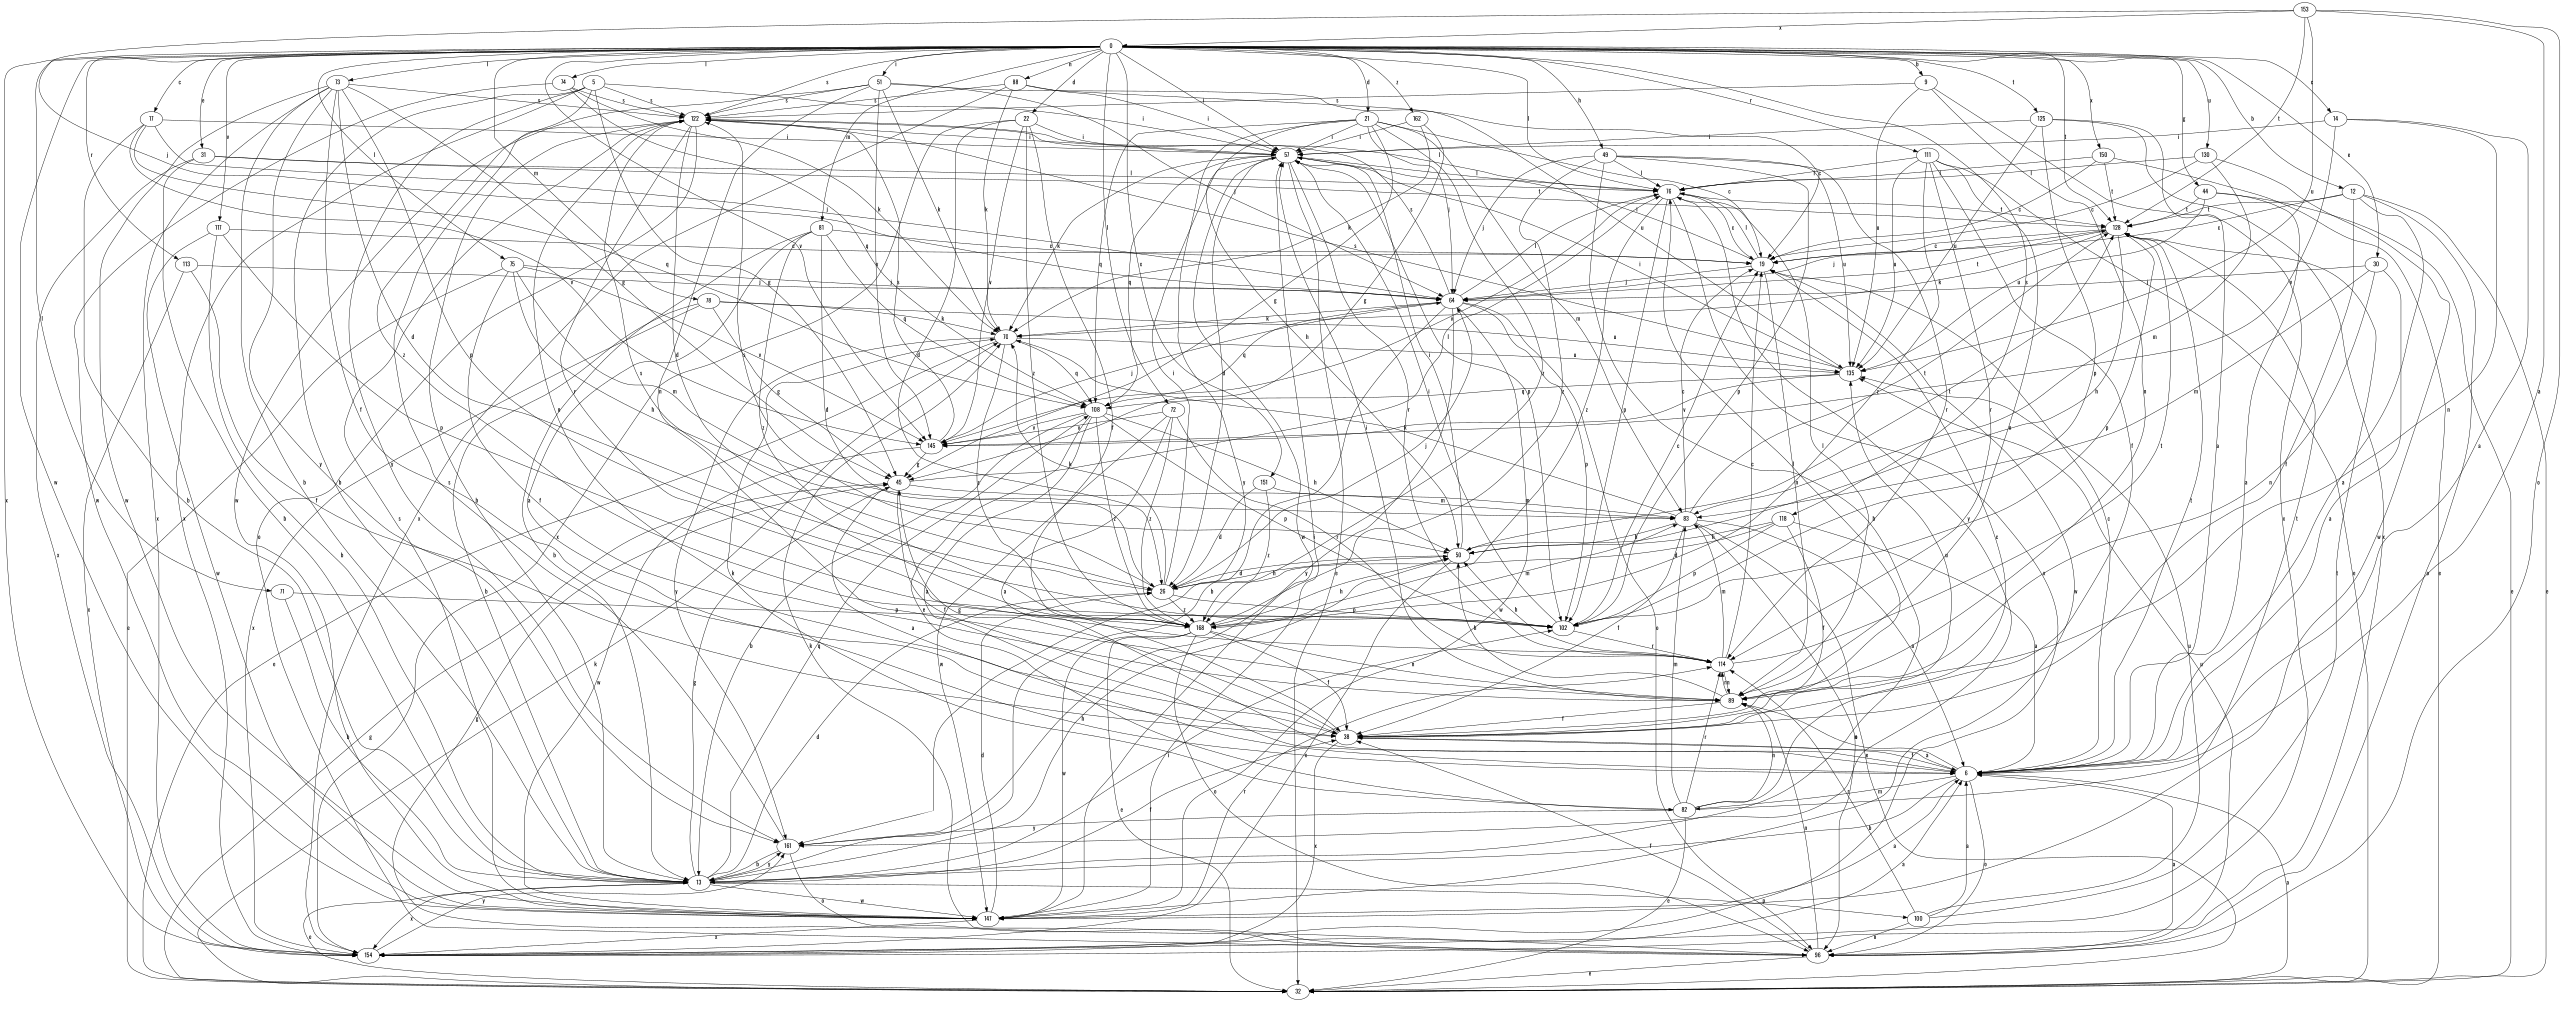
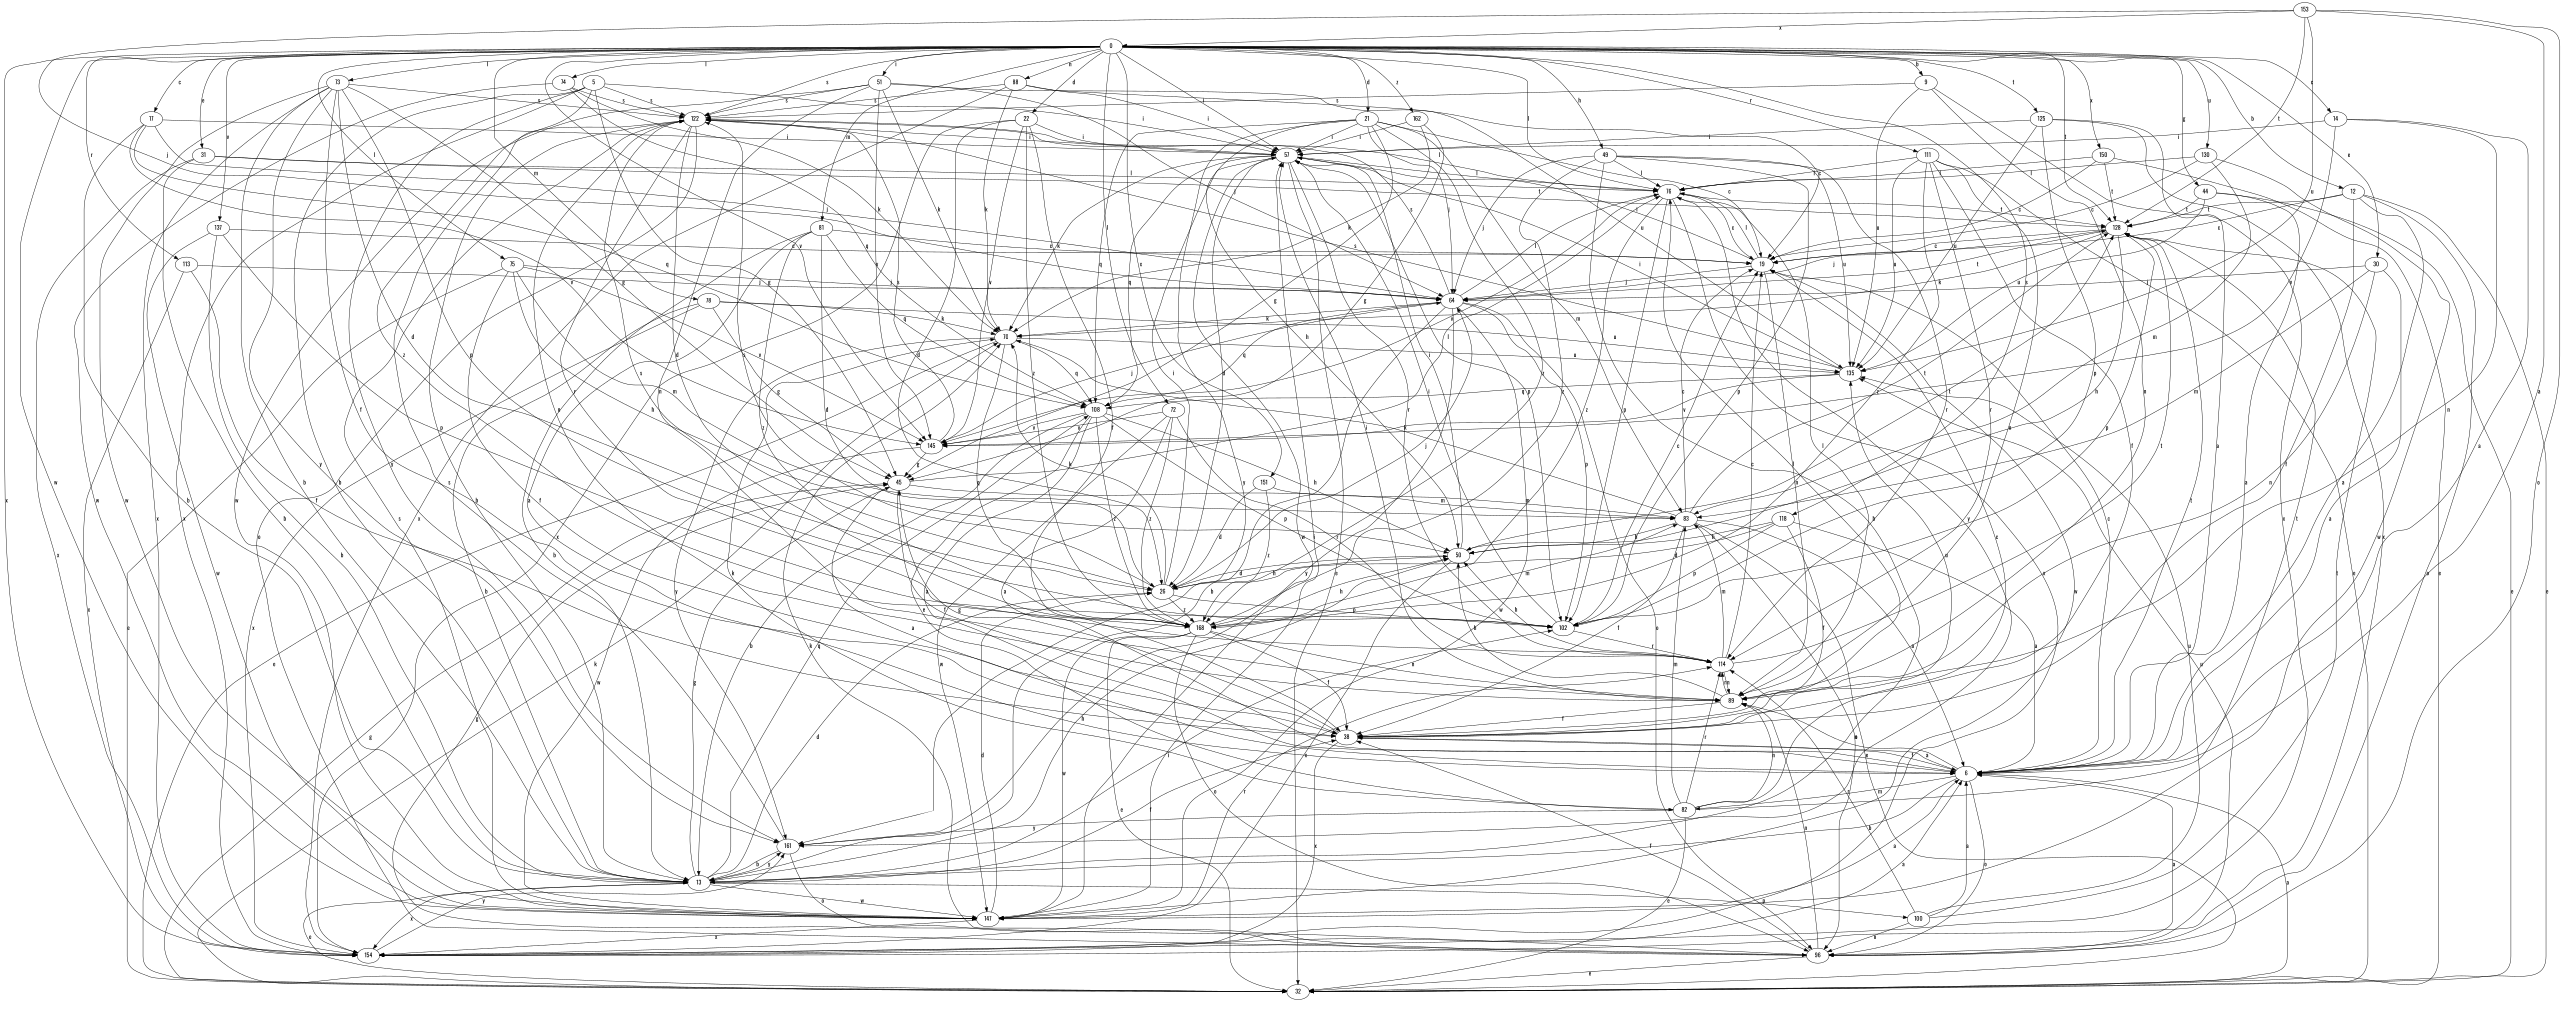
(218, 228) -> (218, 228)
(979, 483) -> (979, 483)
(282, 592) -> none
